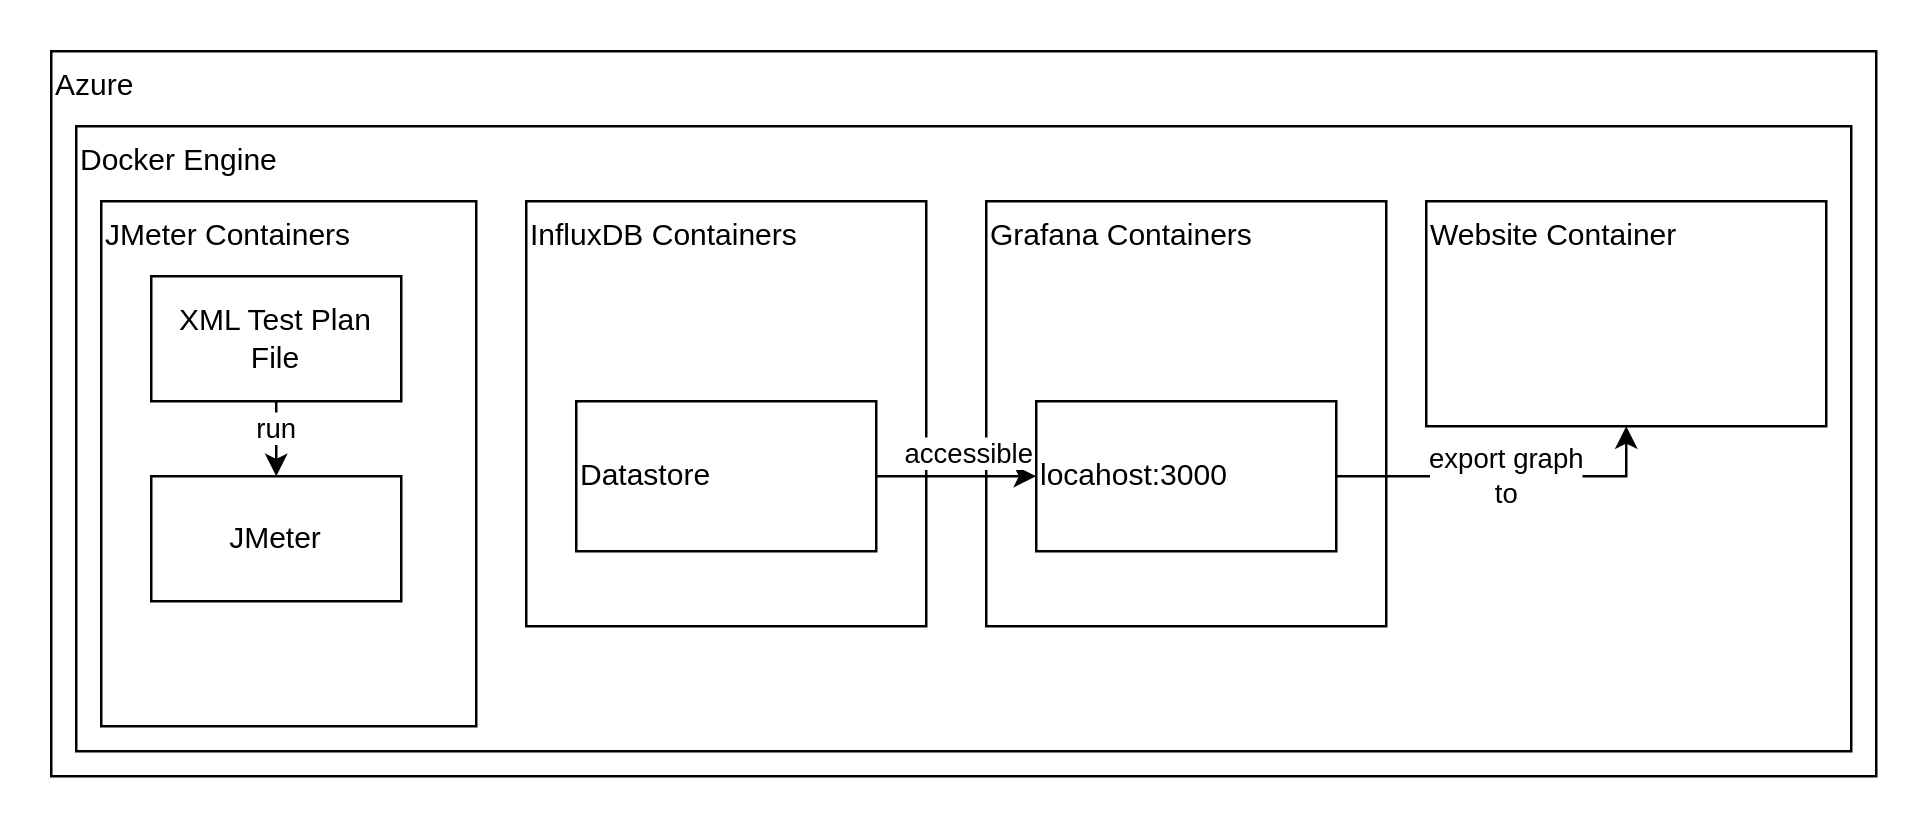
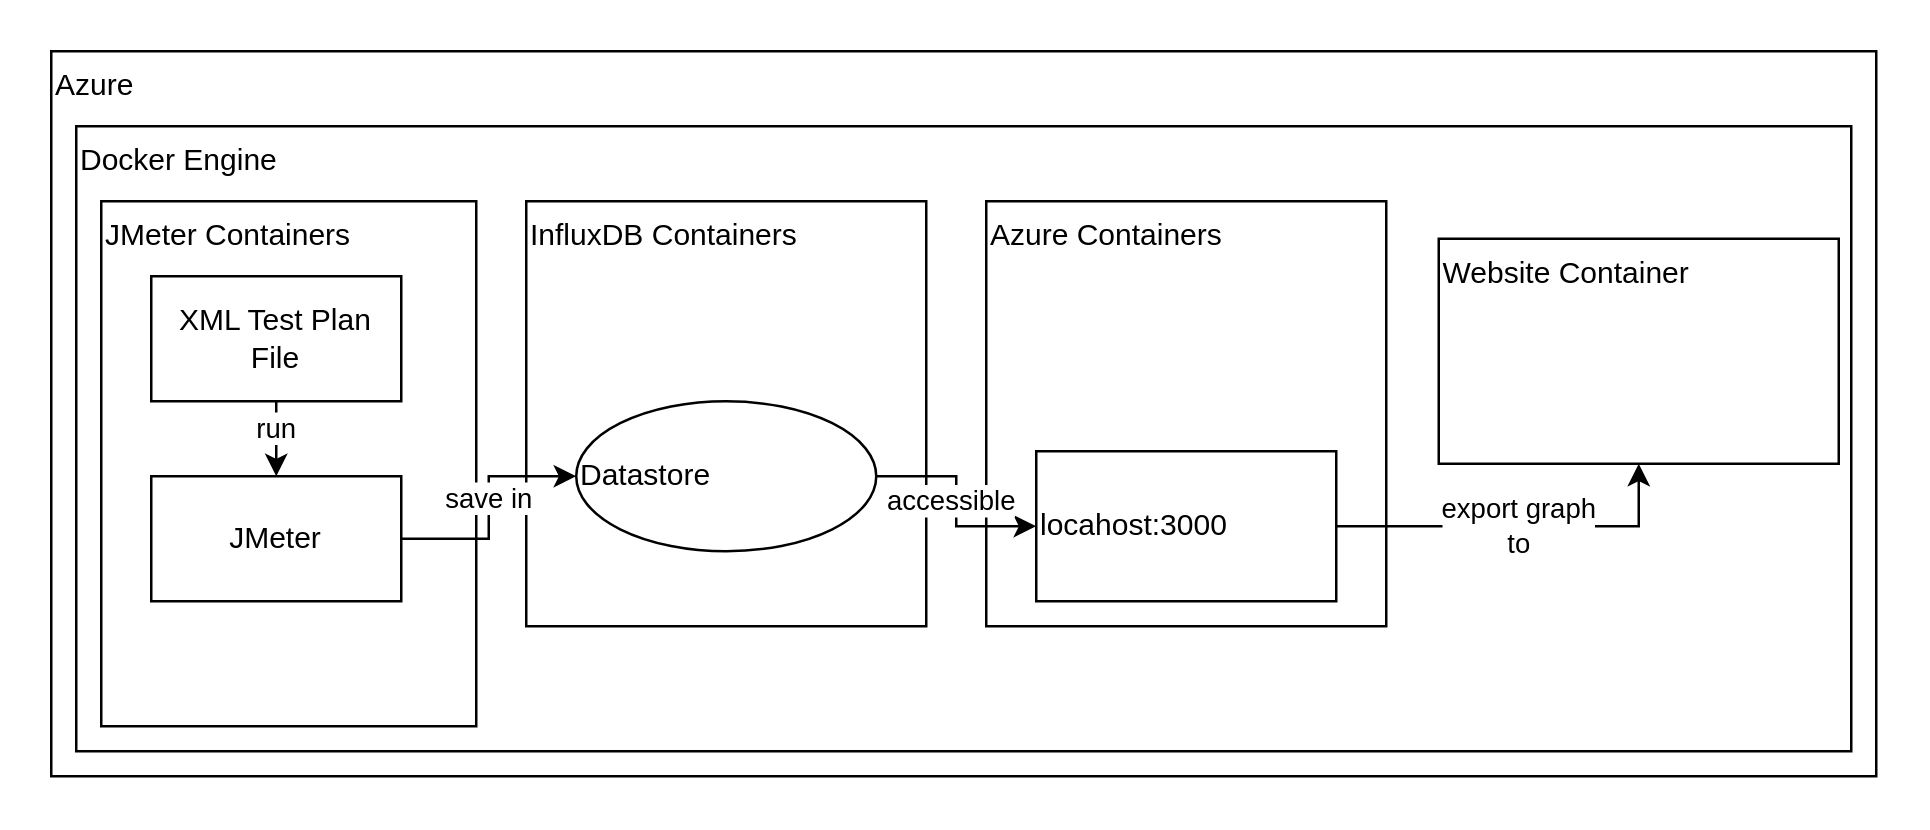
(1135, 237) -> (1118, 237)
(1626, 314) -> (1639, 351)
(726, 476) -> (726, 476)
(1186, 476) -> (1186, 526)
none -> (469, 539)
